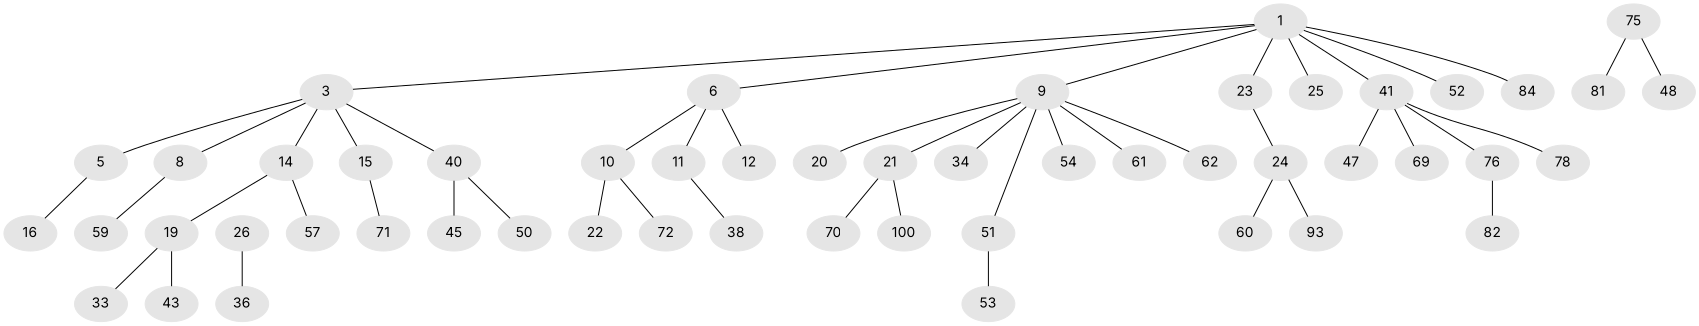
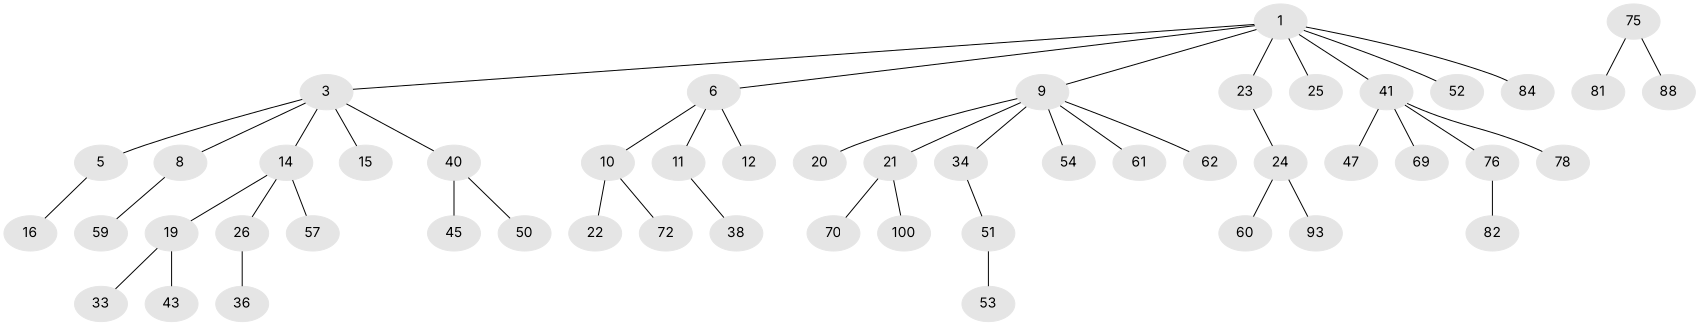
(1669, 92) -> (1669, 92)
(1015, 163) -> (975, 198)
none -> (264, 198)
(383, 233) -> none
